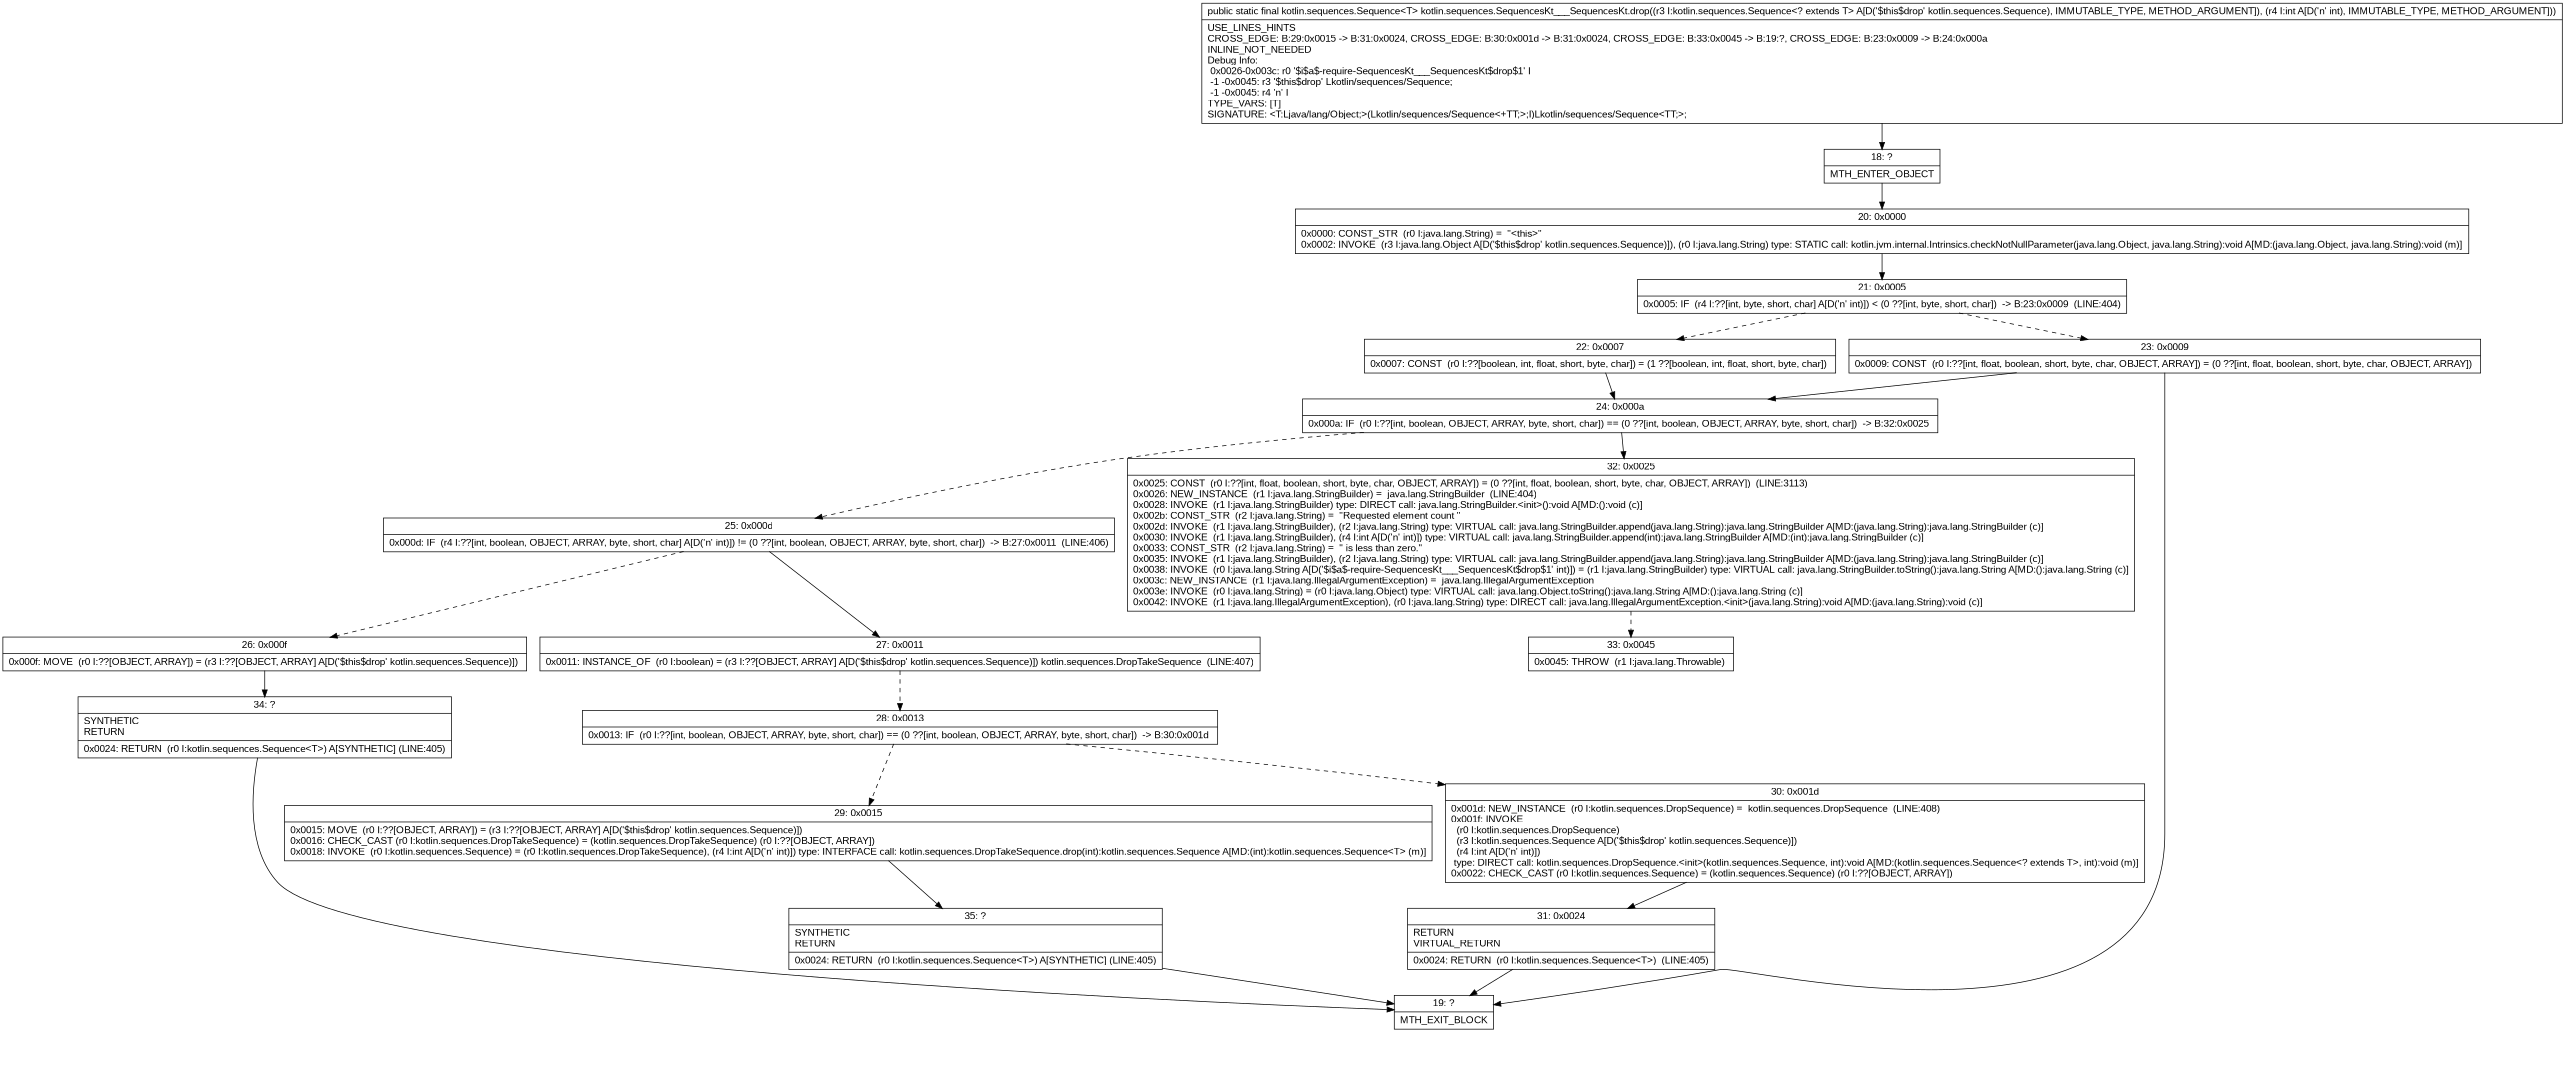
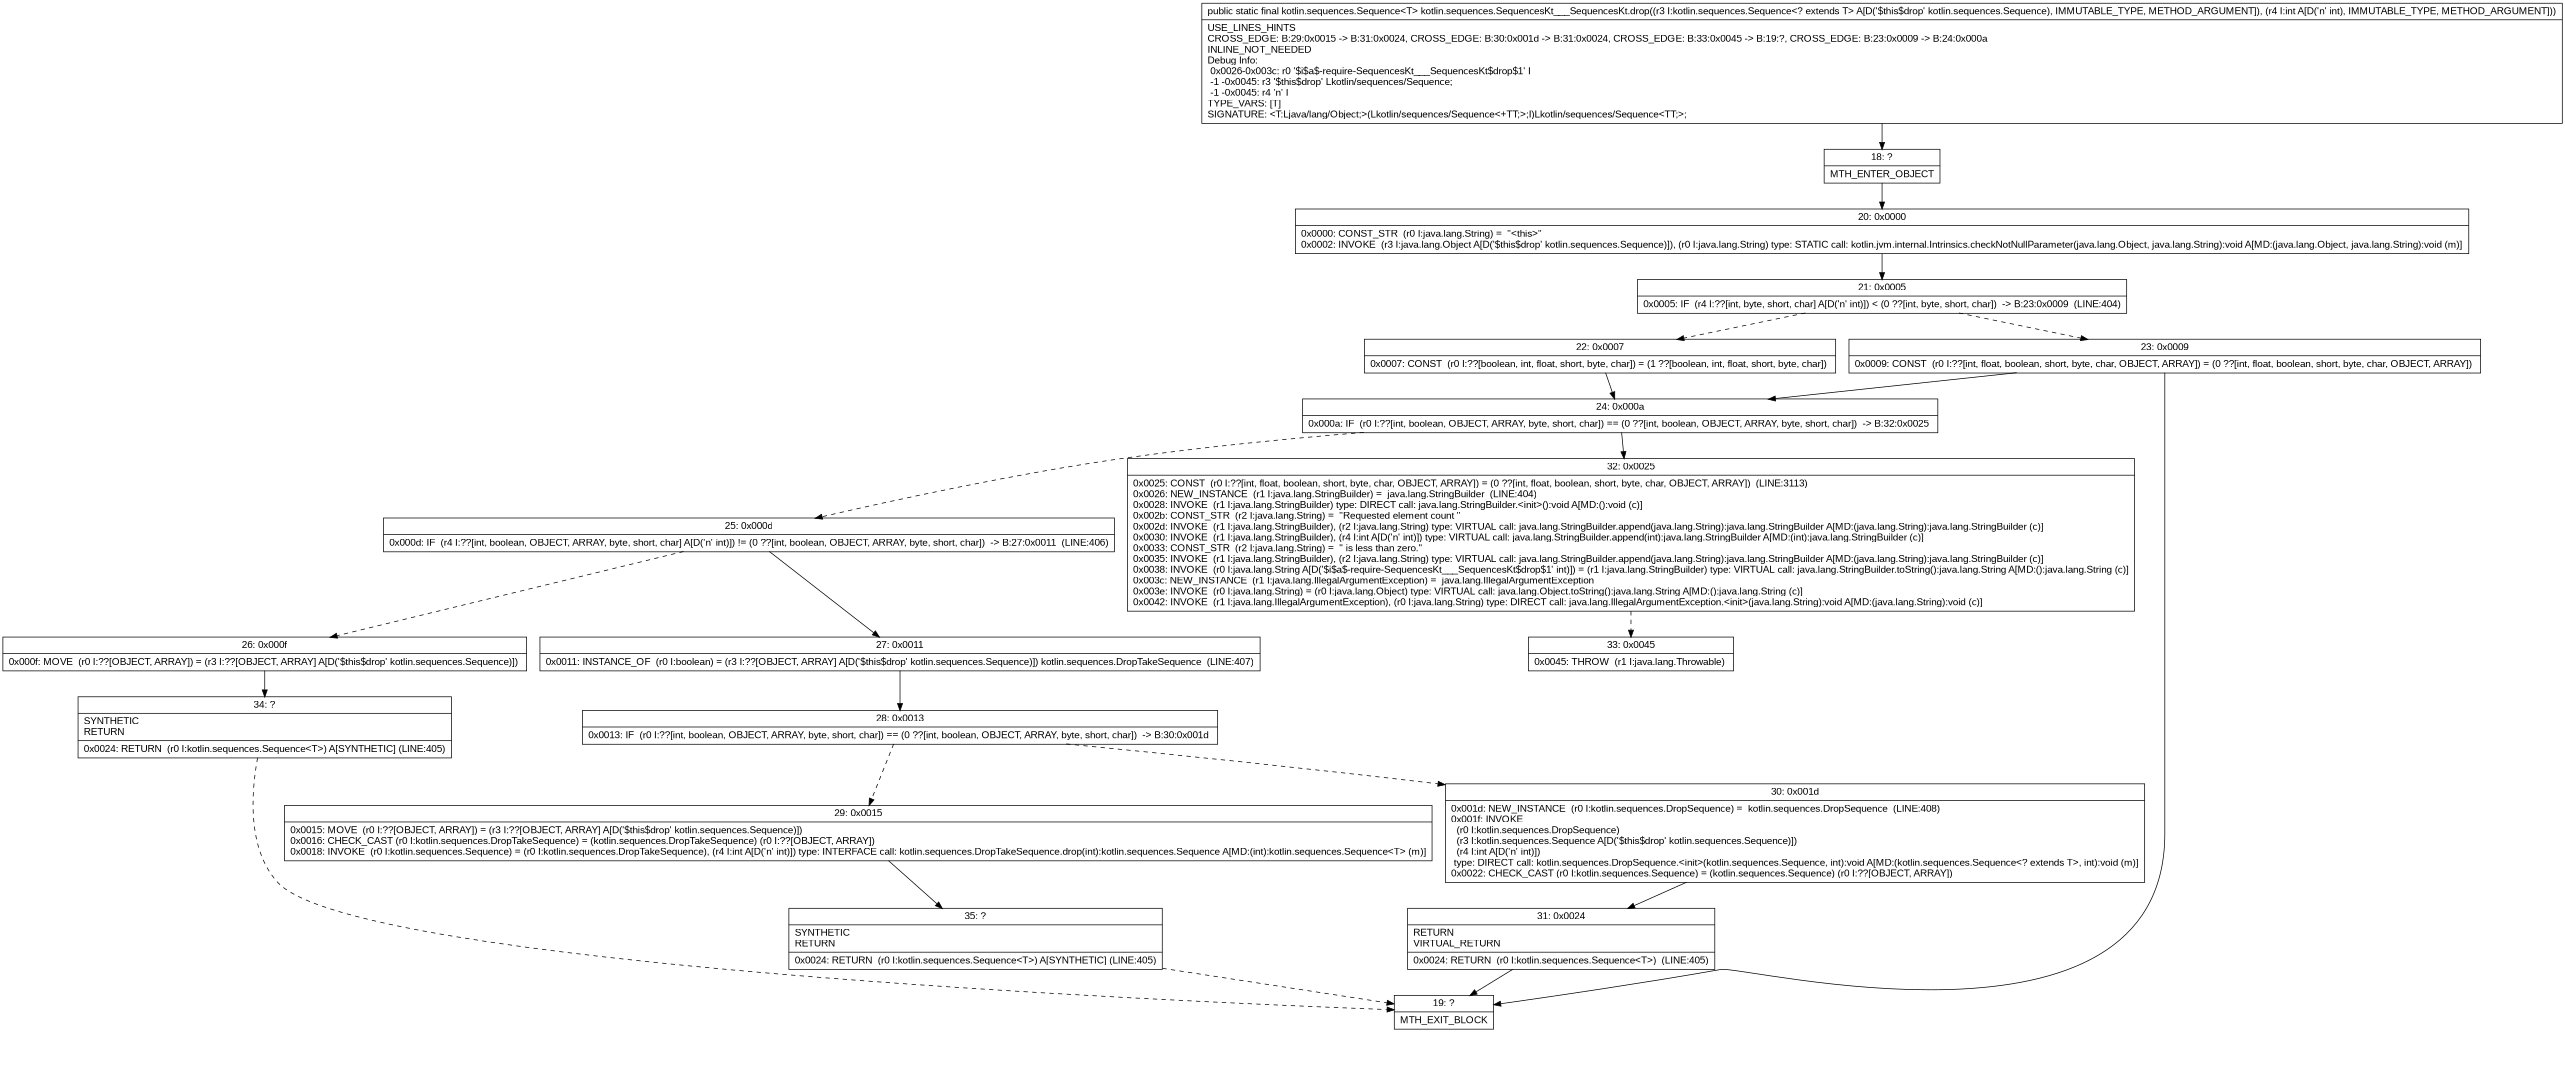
(900, 687) -> (900, 687)
(762, 972) -> (762, 972)
(1275, 986) -> (1275, 986)
